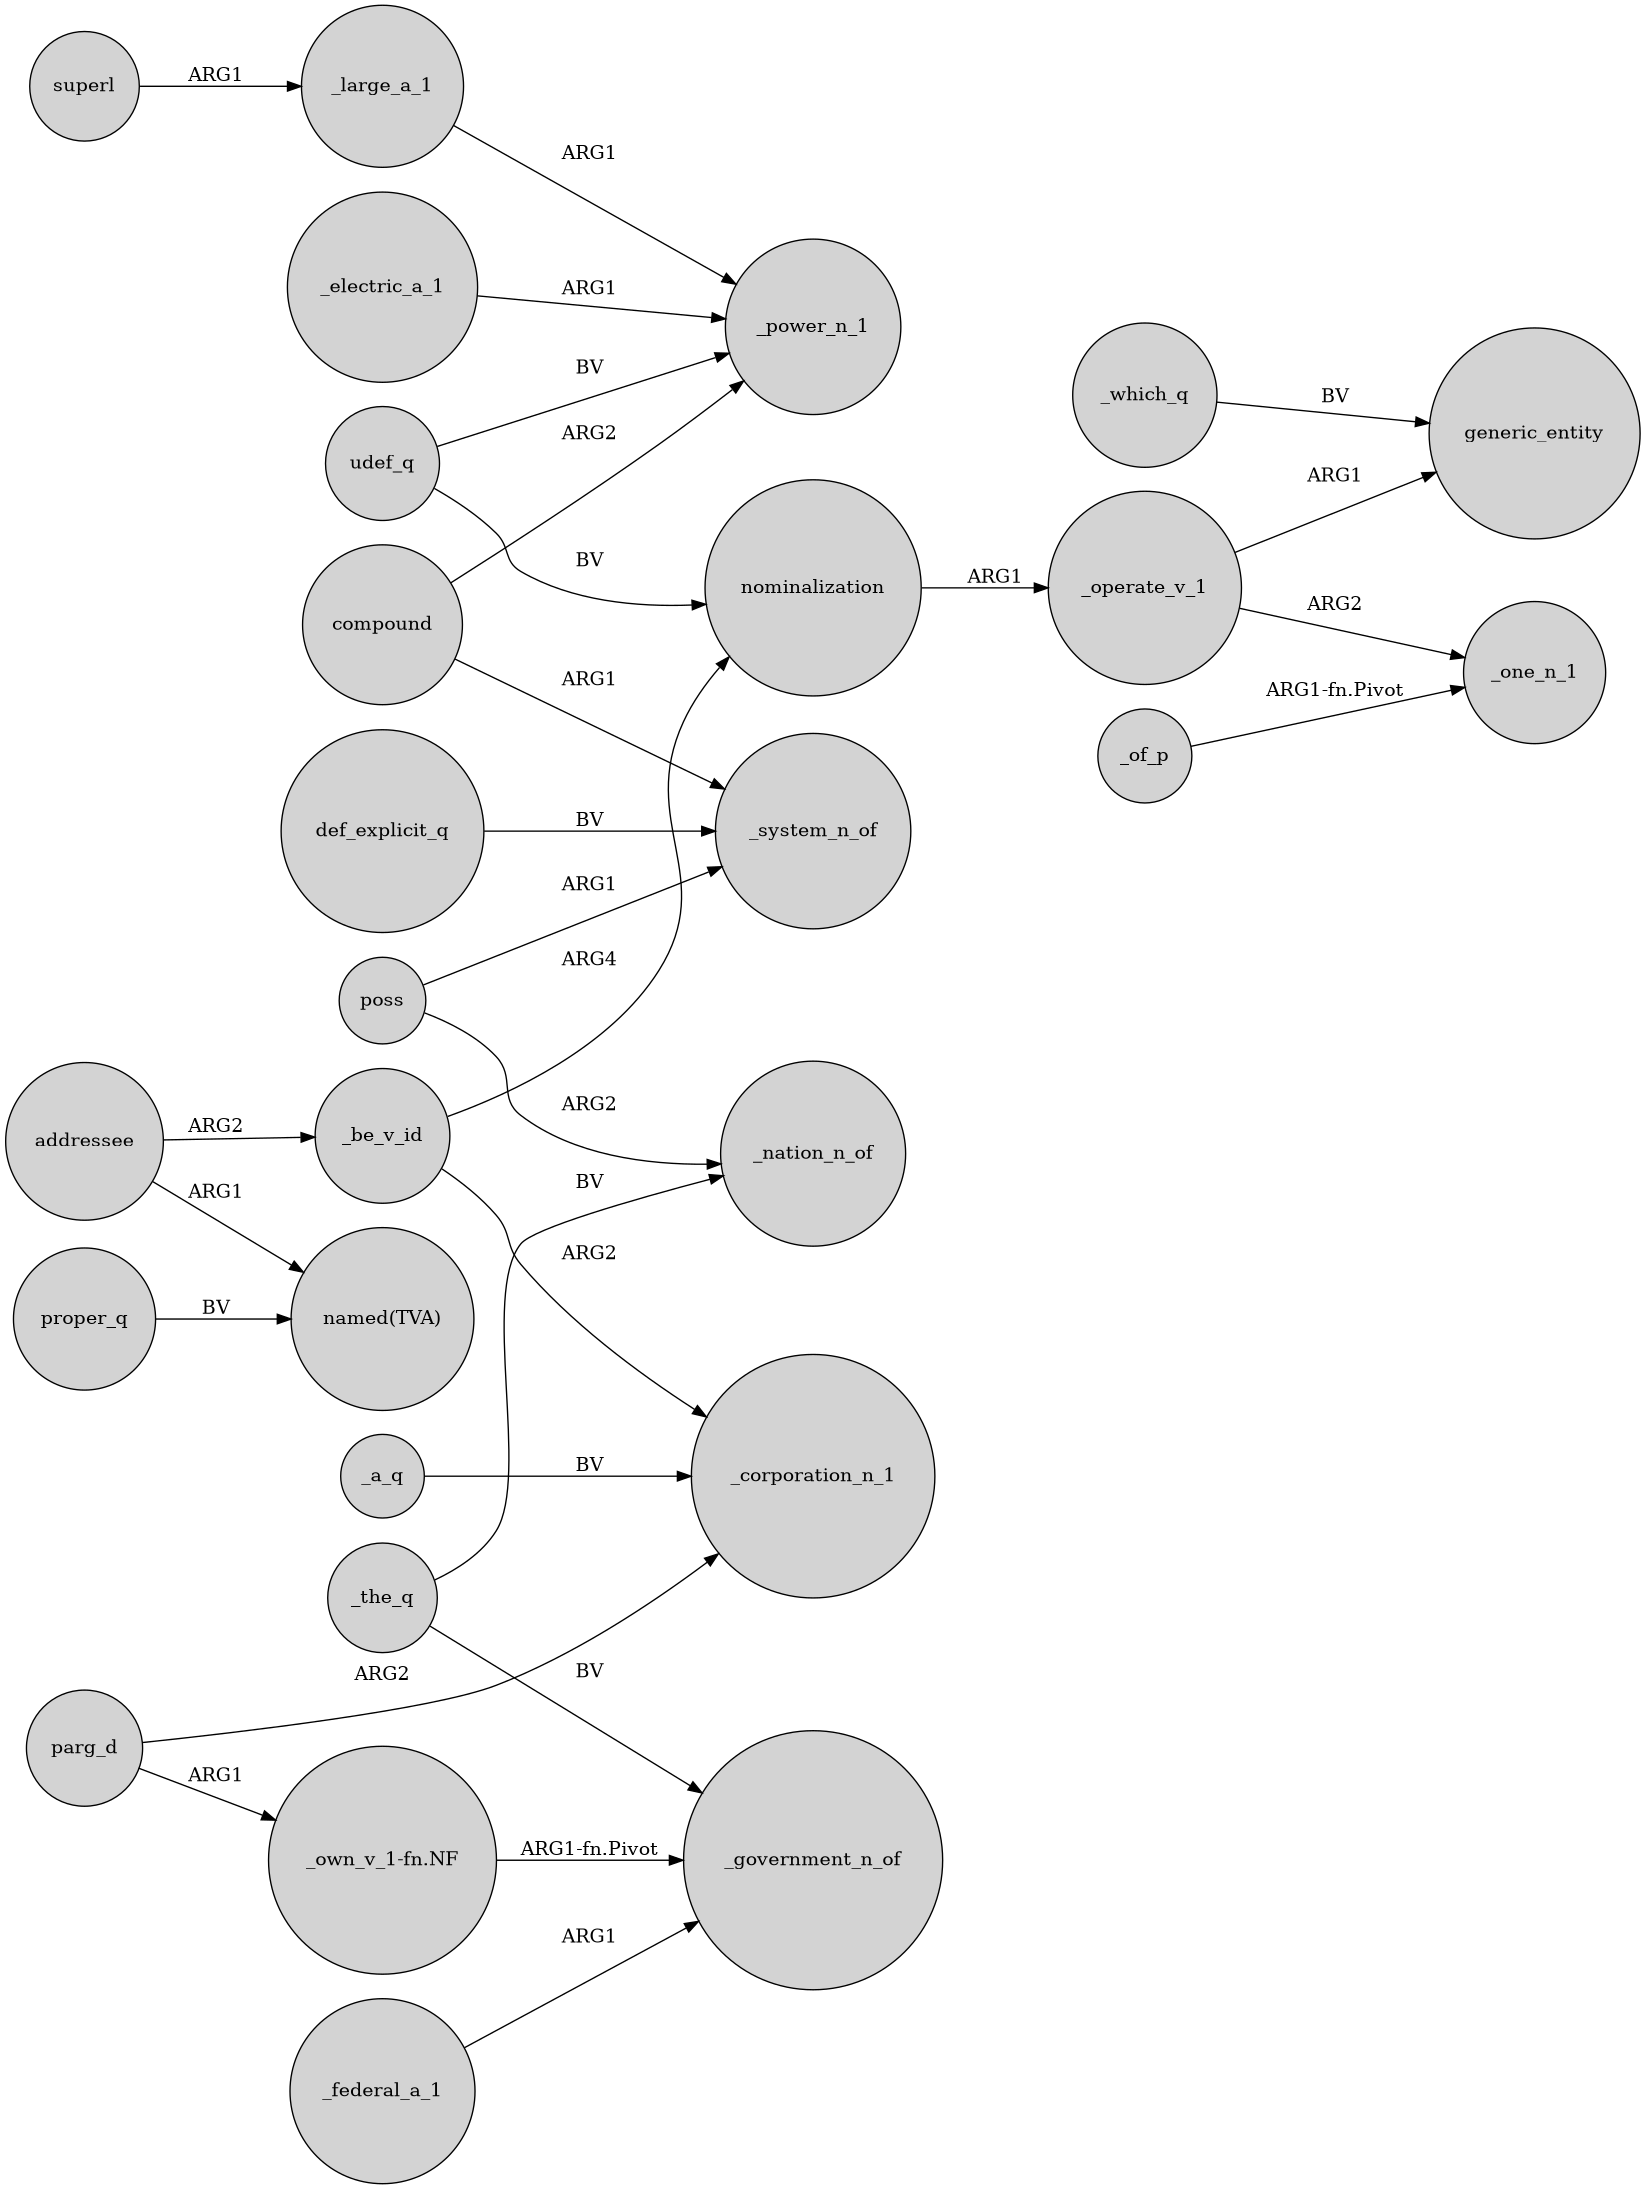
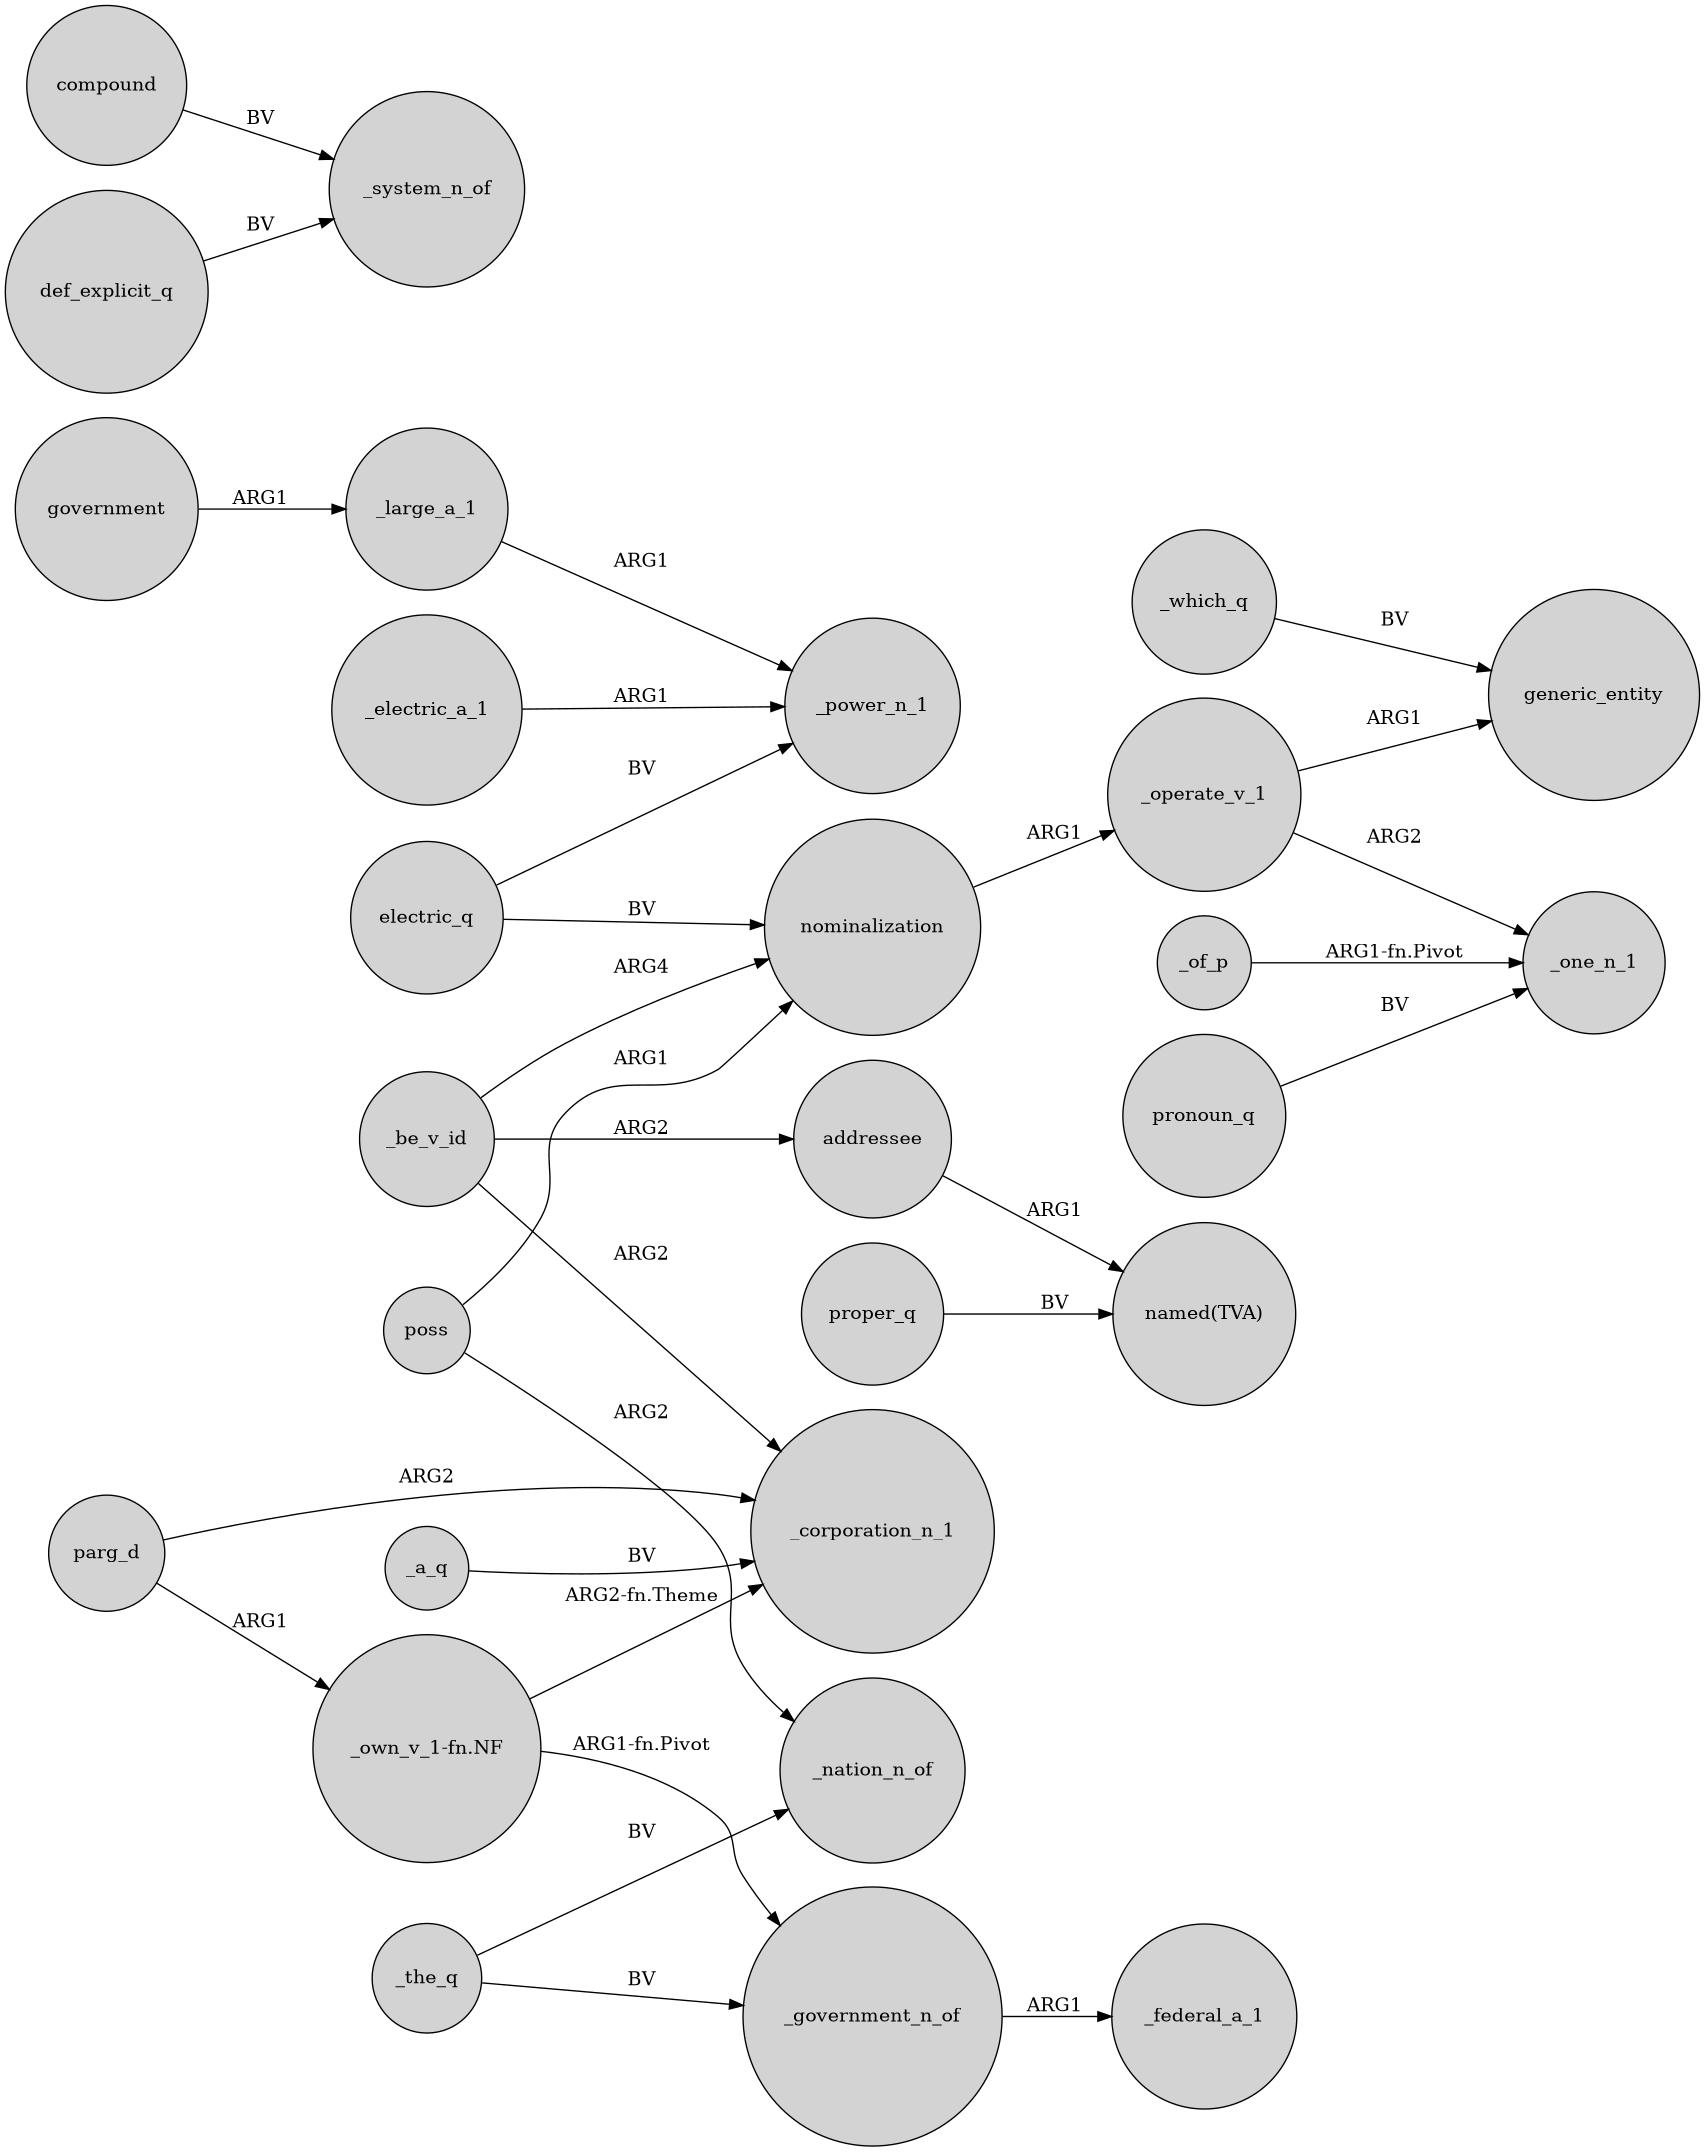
(85, 86) -> (107, 509)
(383, 463) -> (427, 918)
(594, 489) -> none
(590, 680) -> (261, 119)
(566, 928) -> (574, 1106)
none -> (1204, 1116)
(232, 1139) -> (637, 1139)
none -> (640, 1645)
(575, 1988) -> (1050, 2017)
